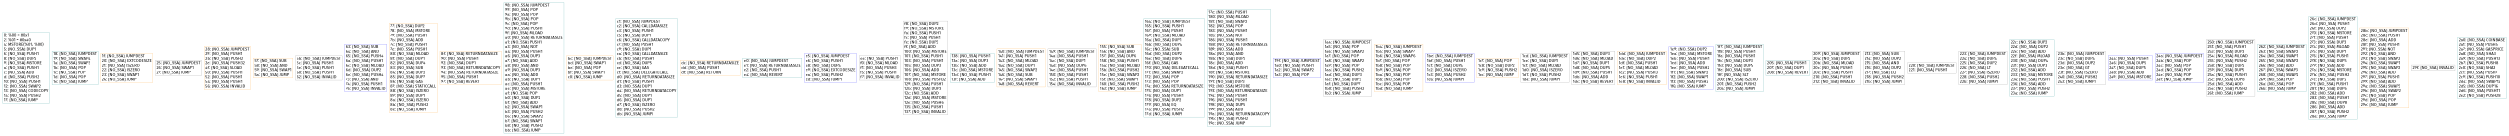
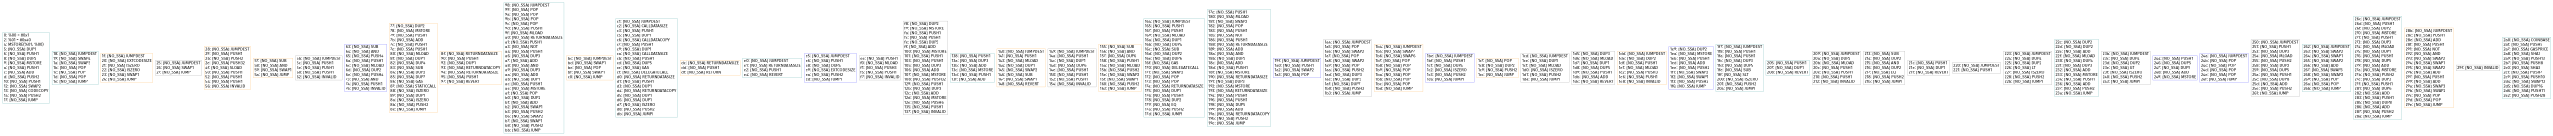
none -> (1929, 68)
